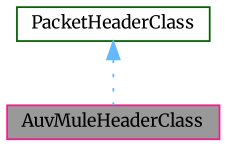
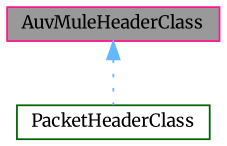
(113, 82) -> (113, 82)
